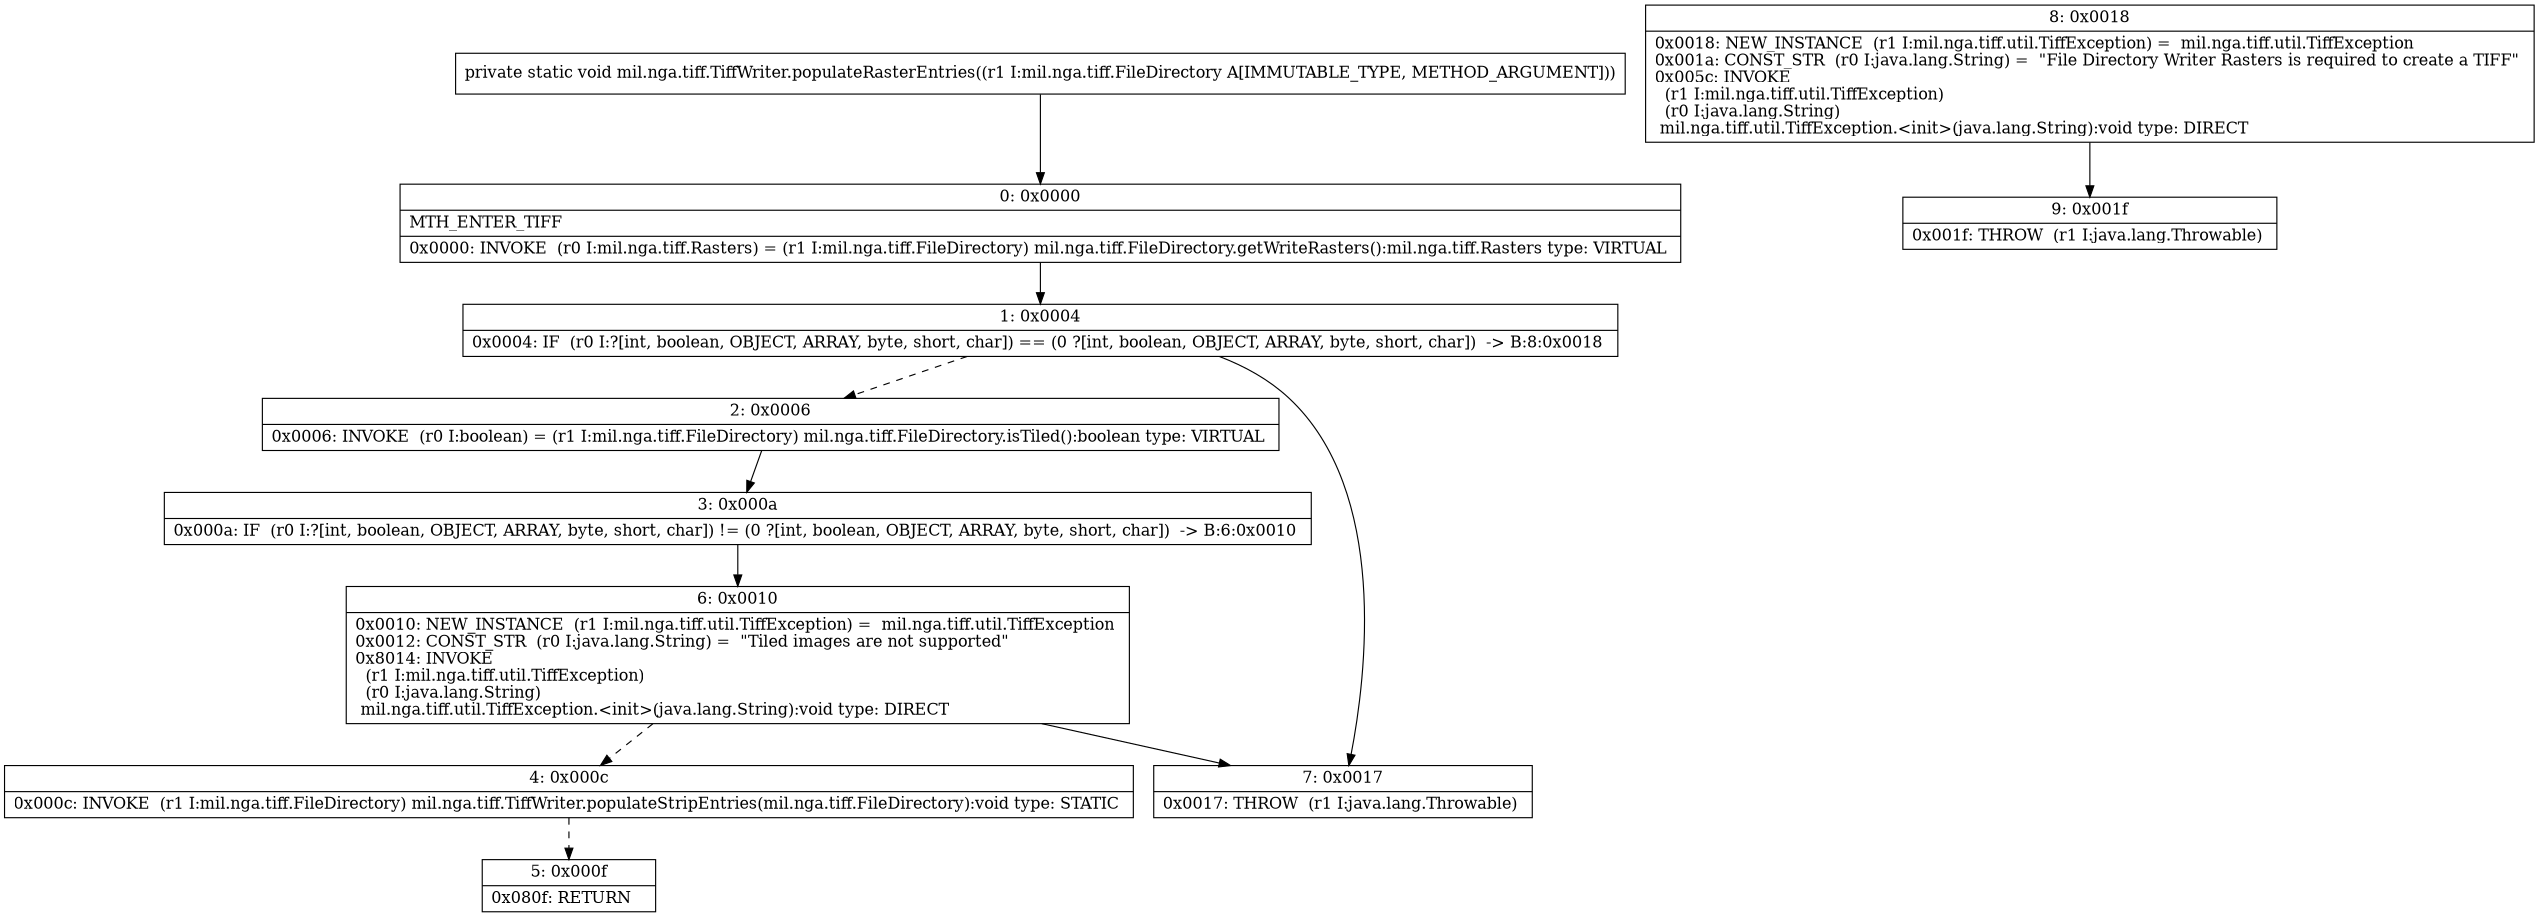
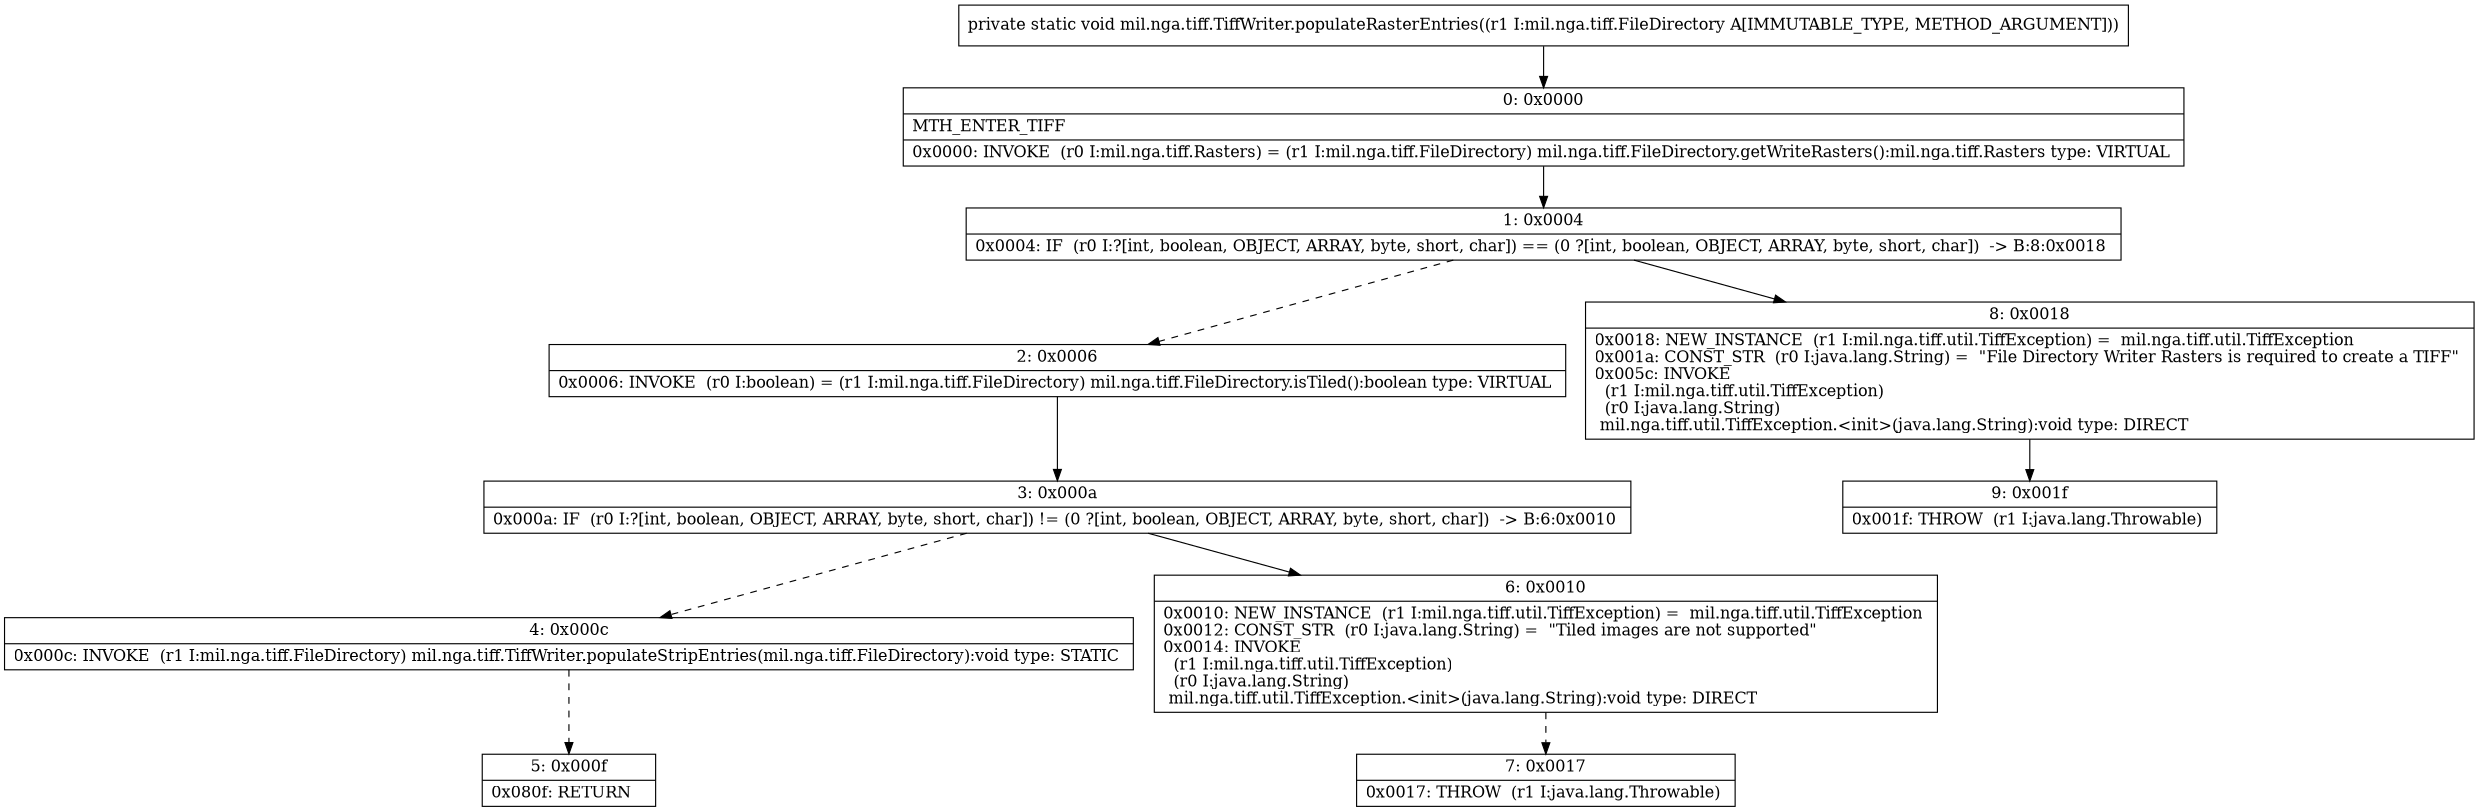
(1355, 527) -> (1704, 280)
(430, 659) -> (1238, 648)
(631, 741) -> (819, 574)
(1130, 743) -> (1546, 727)
